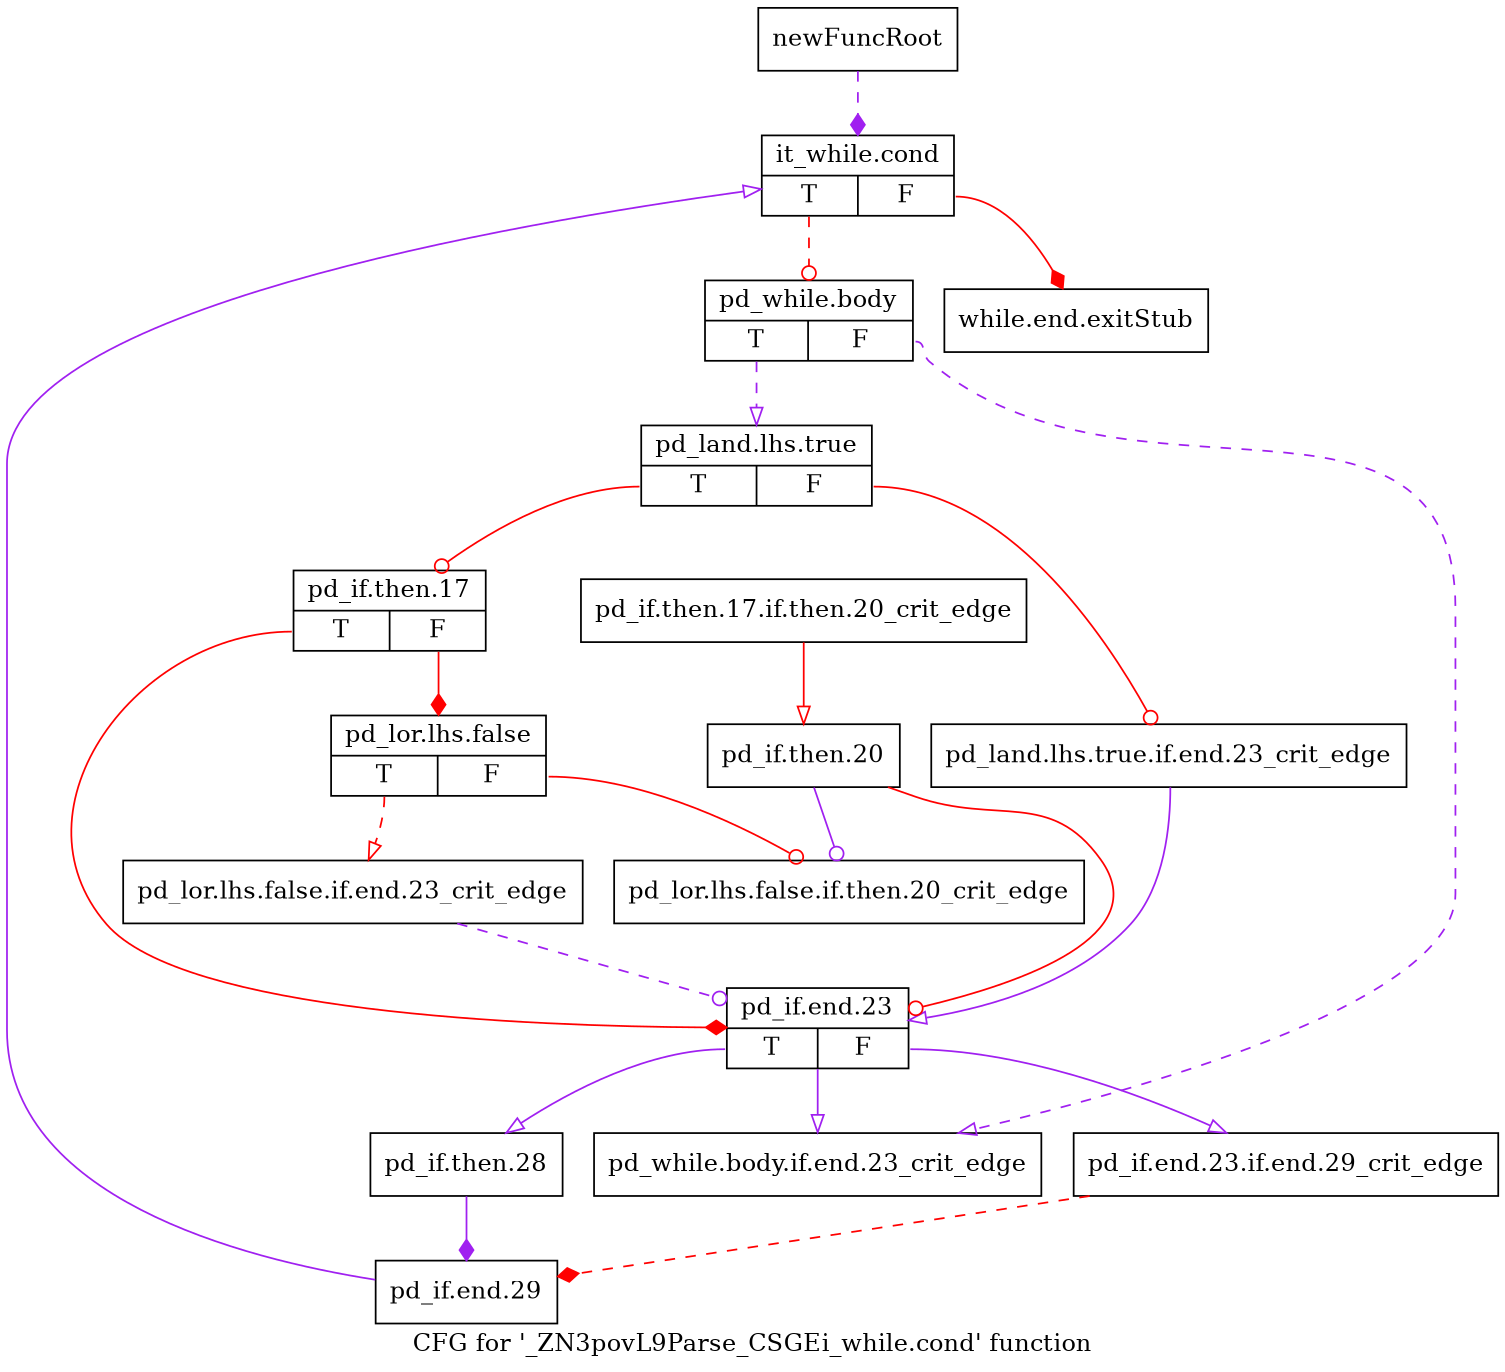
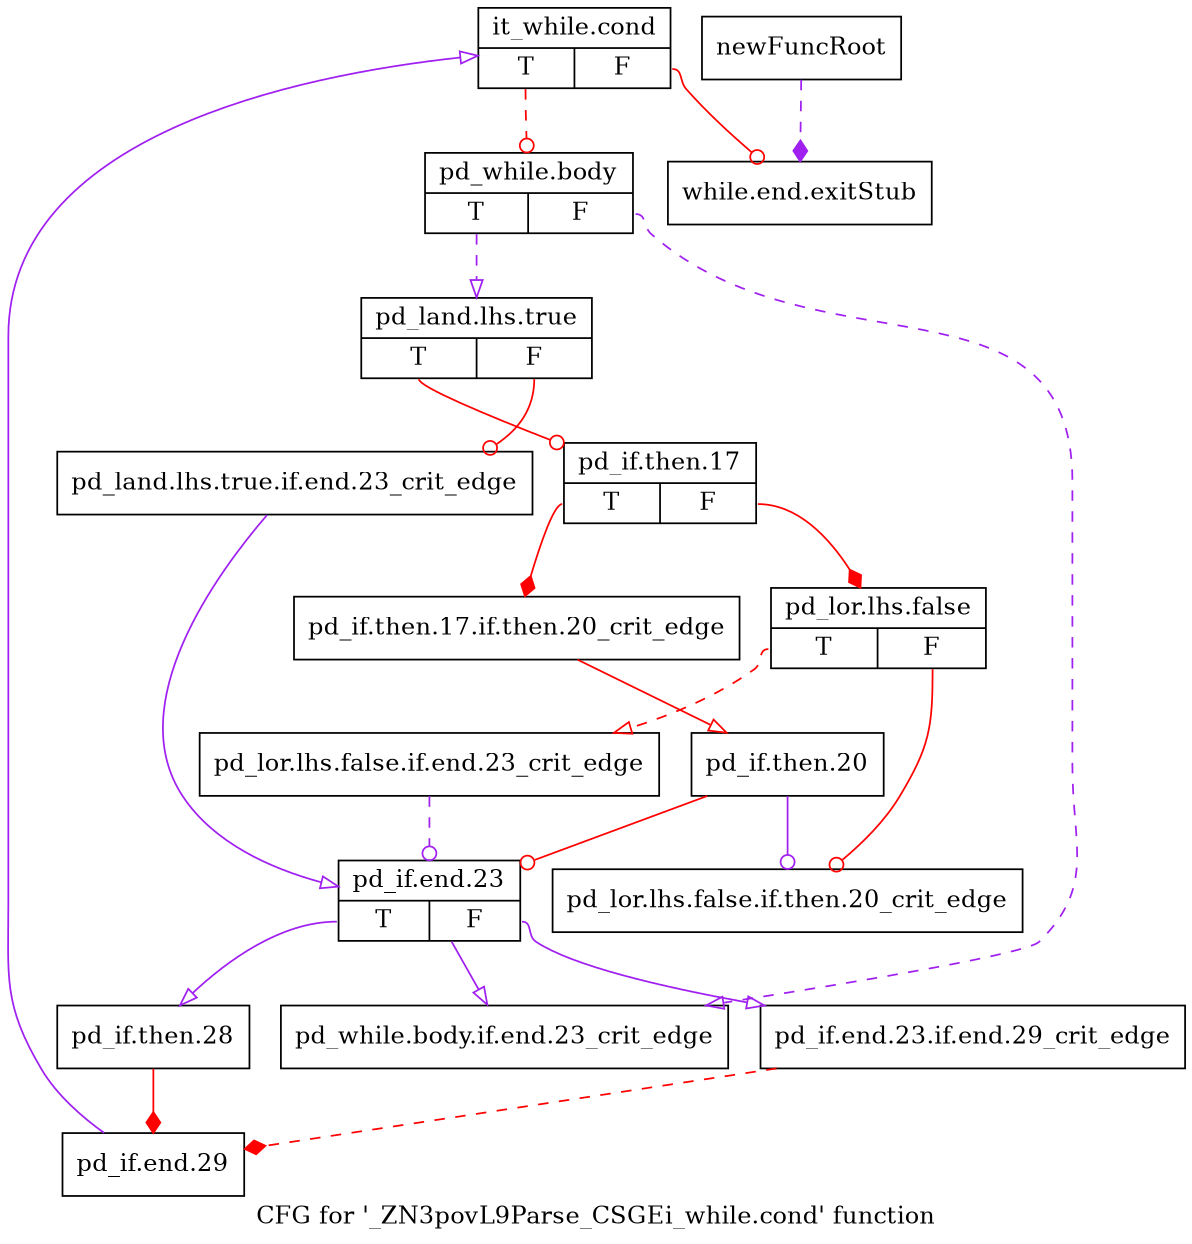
(858, 93) -> (801, 110)
(1013, 221) -> (709, 113)
(189, 970) -> (543, 538)
(467, 1218) -> (153, 1090)
